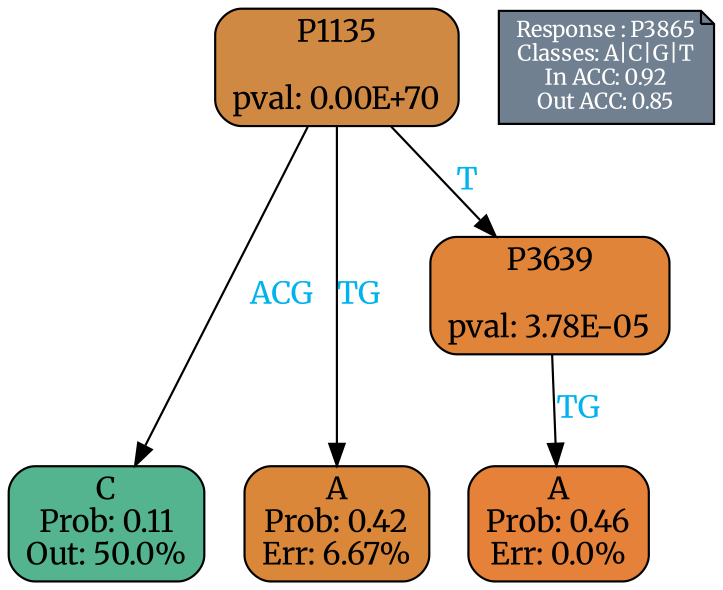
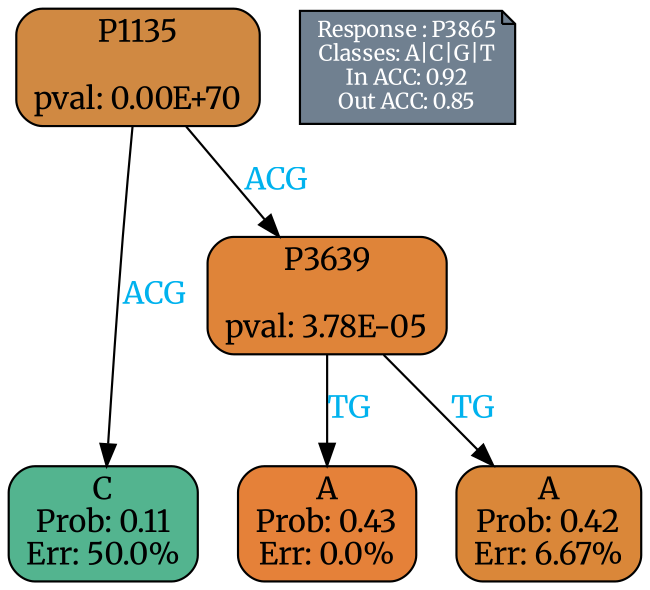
(467, 181) -> (277, 181)
(337, 285) -> (431, 402)
(107, 524) -> (103, 524)
(559, 524) -> (327, 524)
